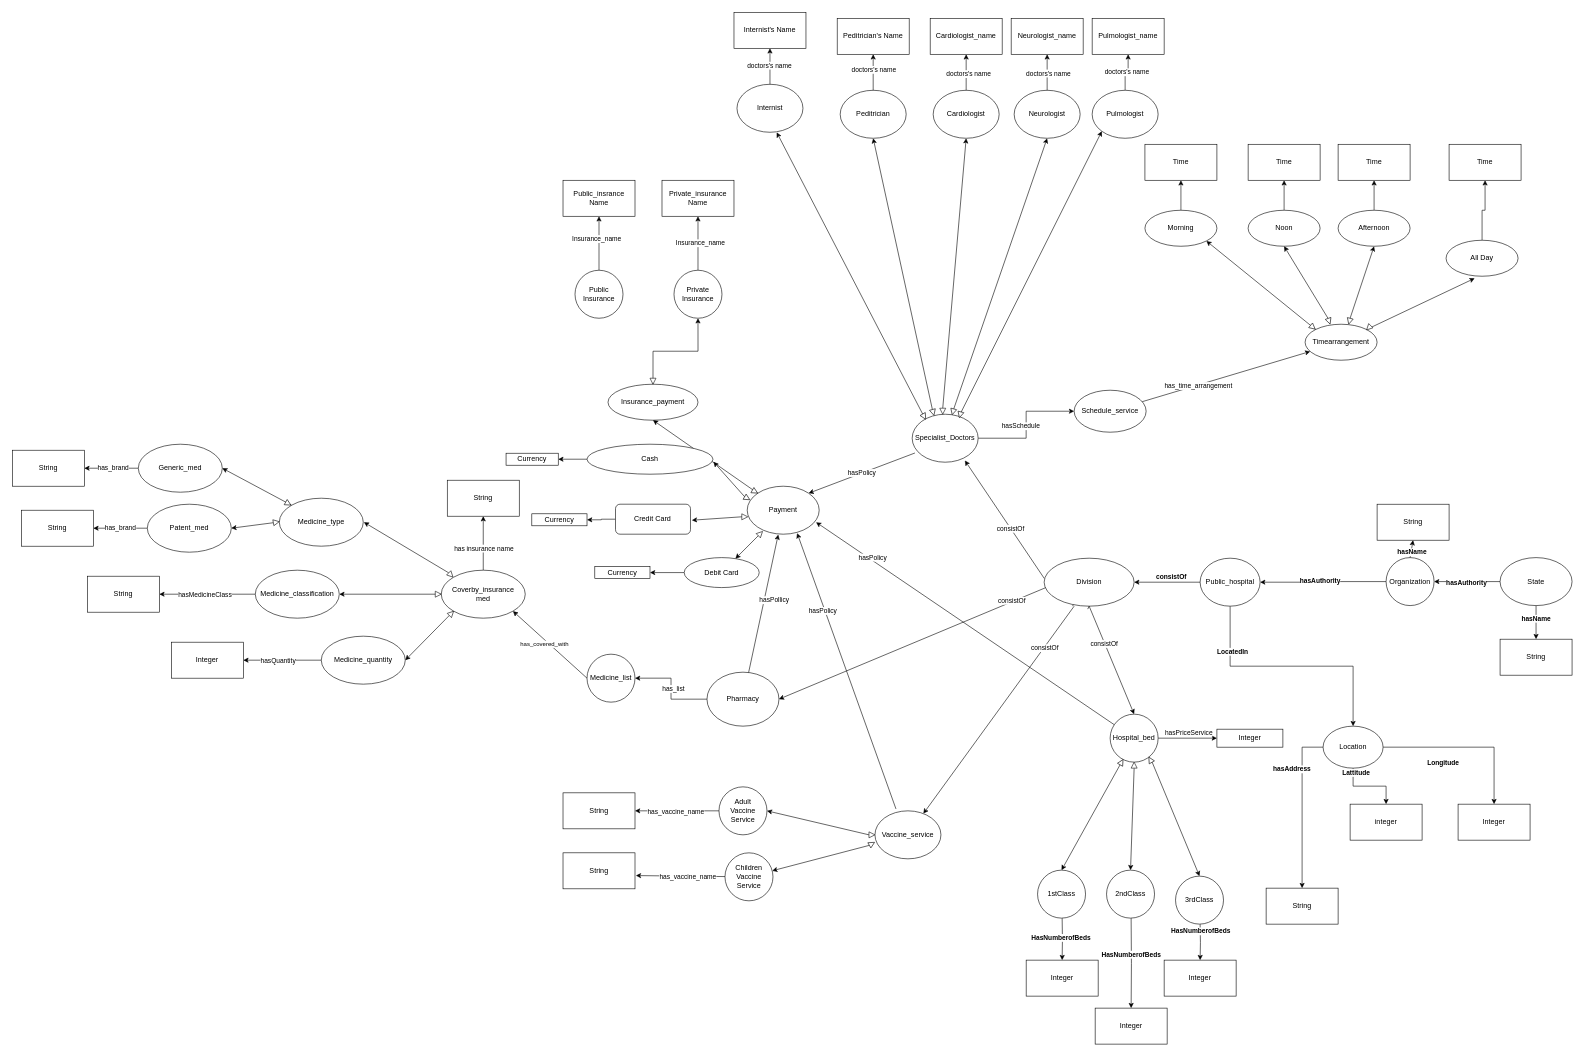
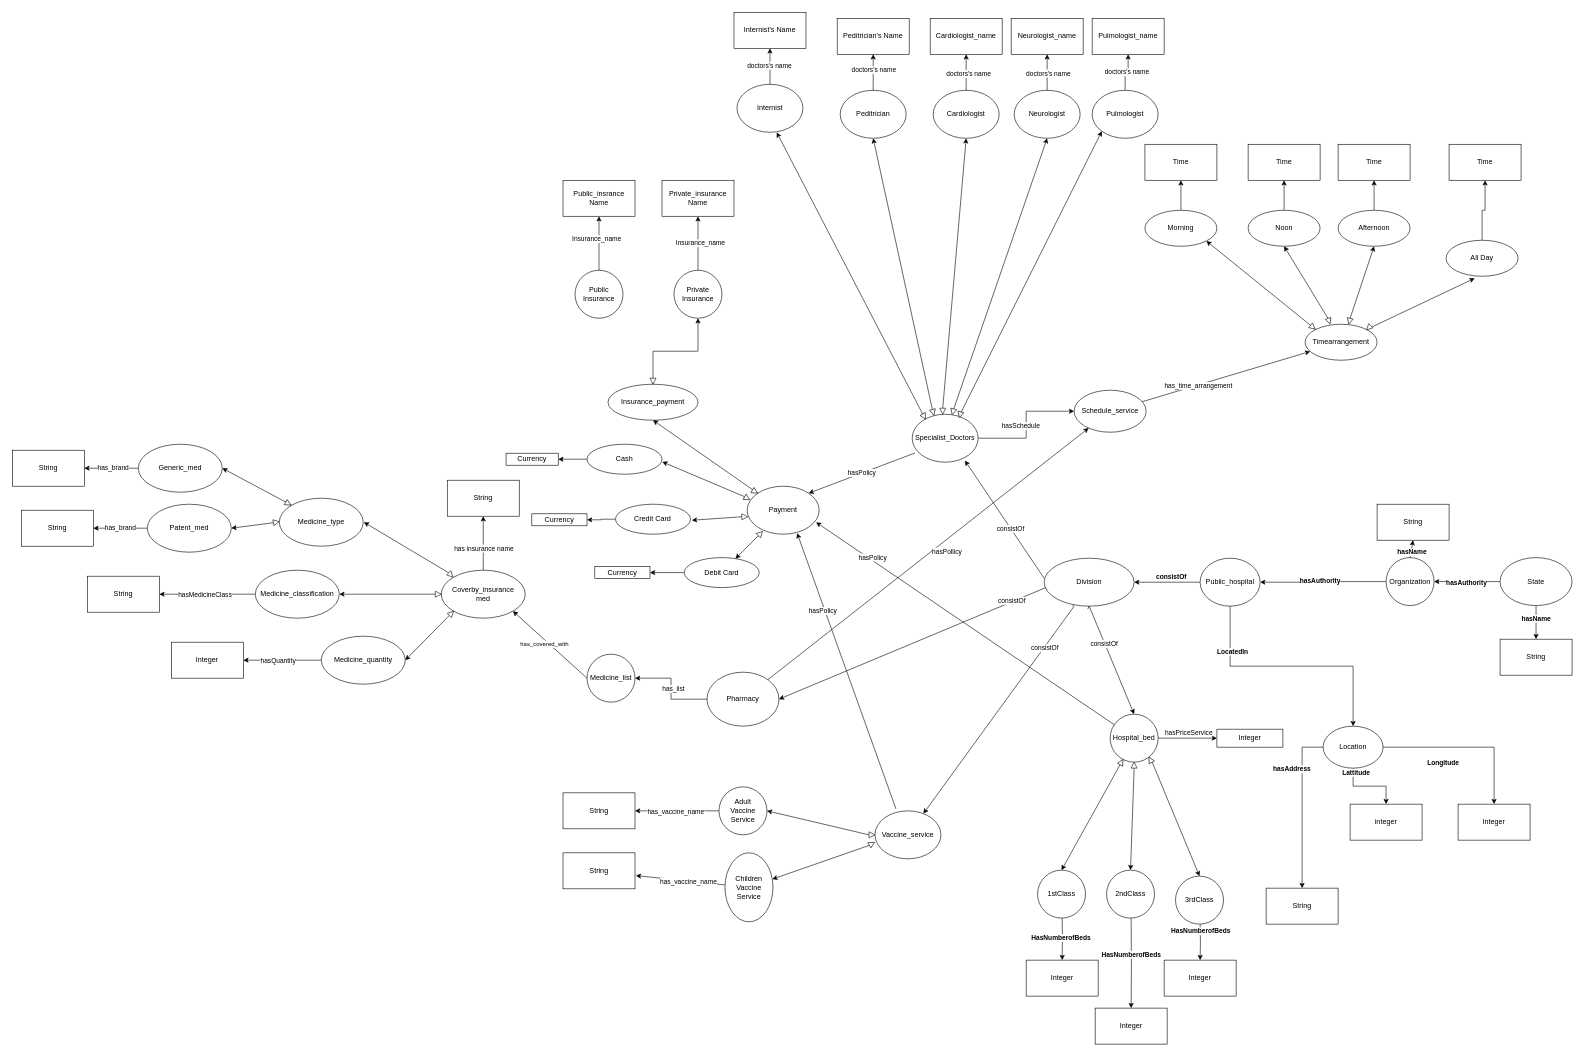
(650, 459) -> (625, 459)
(653, 519) -> (653, 519)
(763, 605) -> (926, 555)
(749, 877) -> (749, 887)
